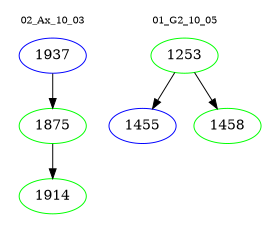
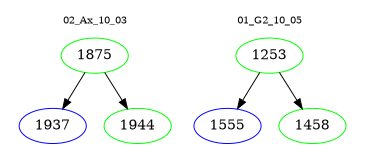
(53, 86) -> (76, 86)
(143, 126) -> (227, 126)
(53, 196) -> (138, 126)
